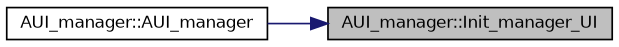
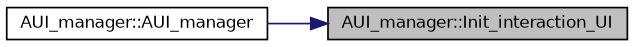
(470, 24) -> (478, 24)
